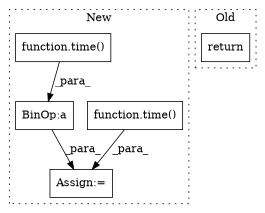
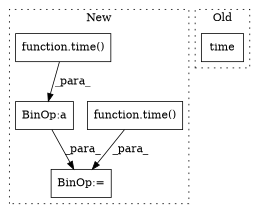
(226, 48) -> (222, 48)
(81, 183) -> (81, 183)
